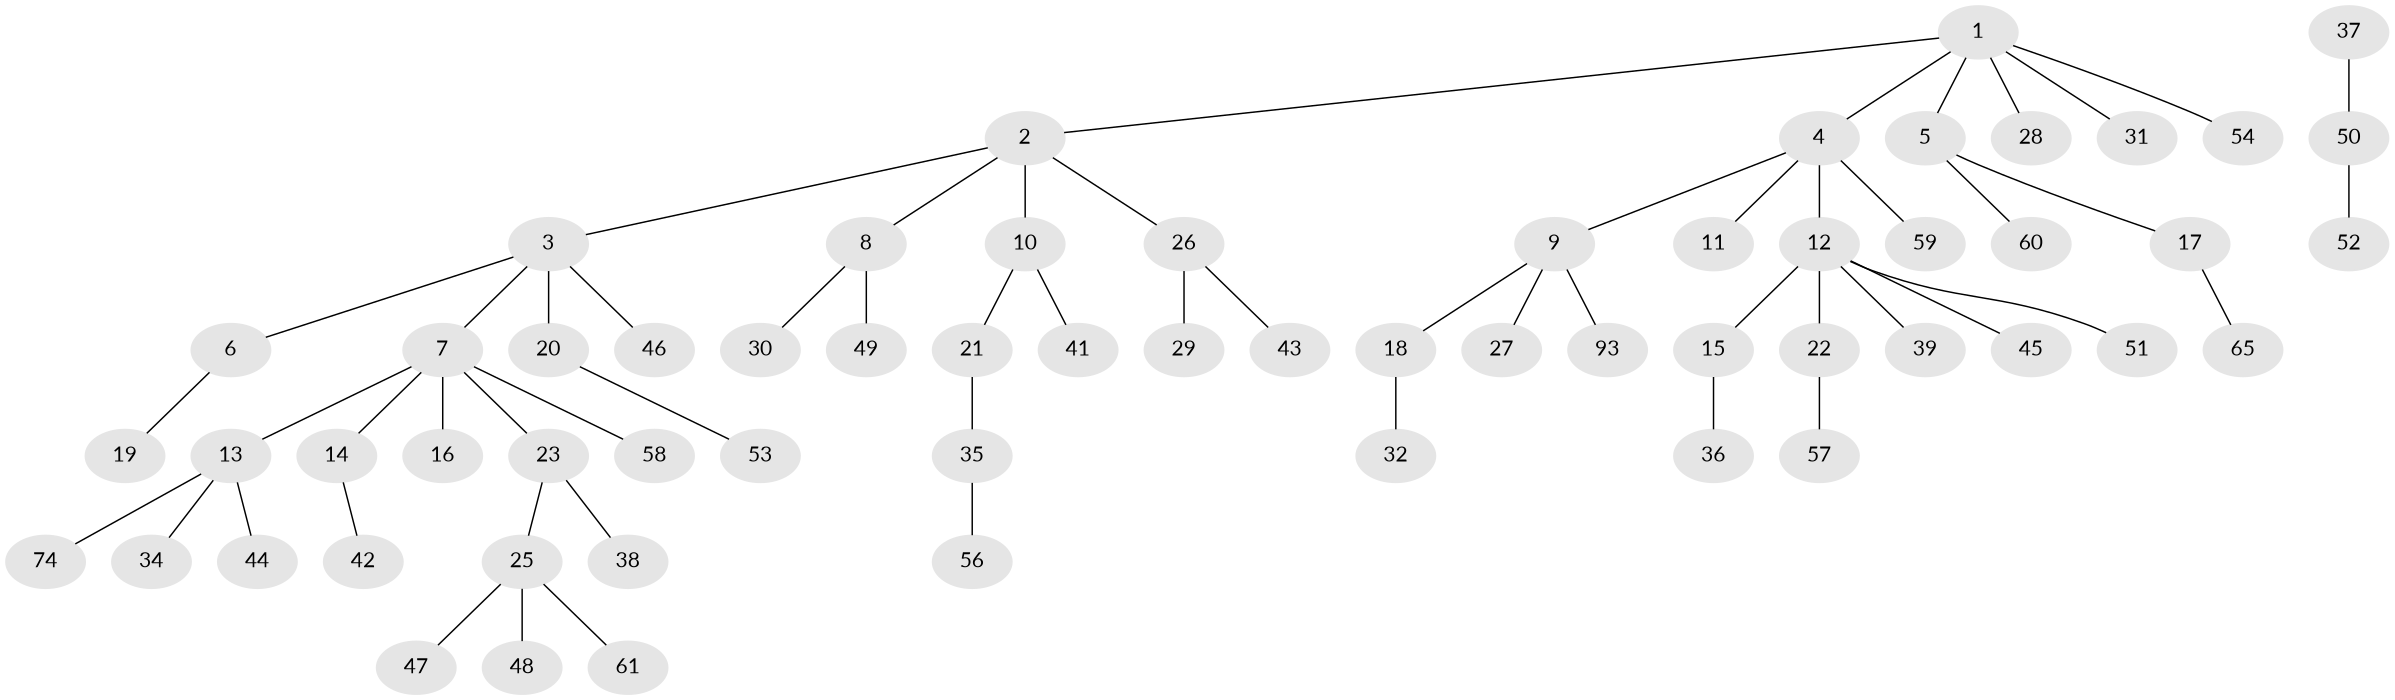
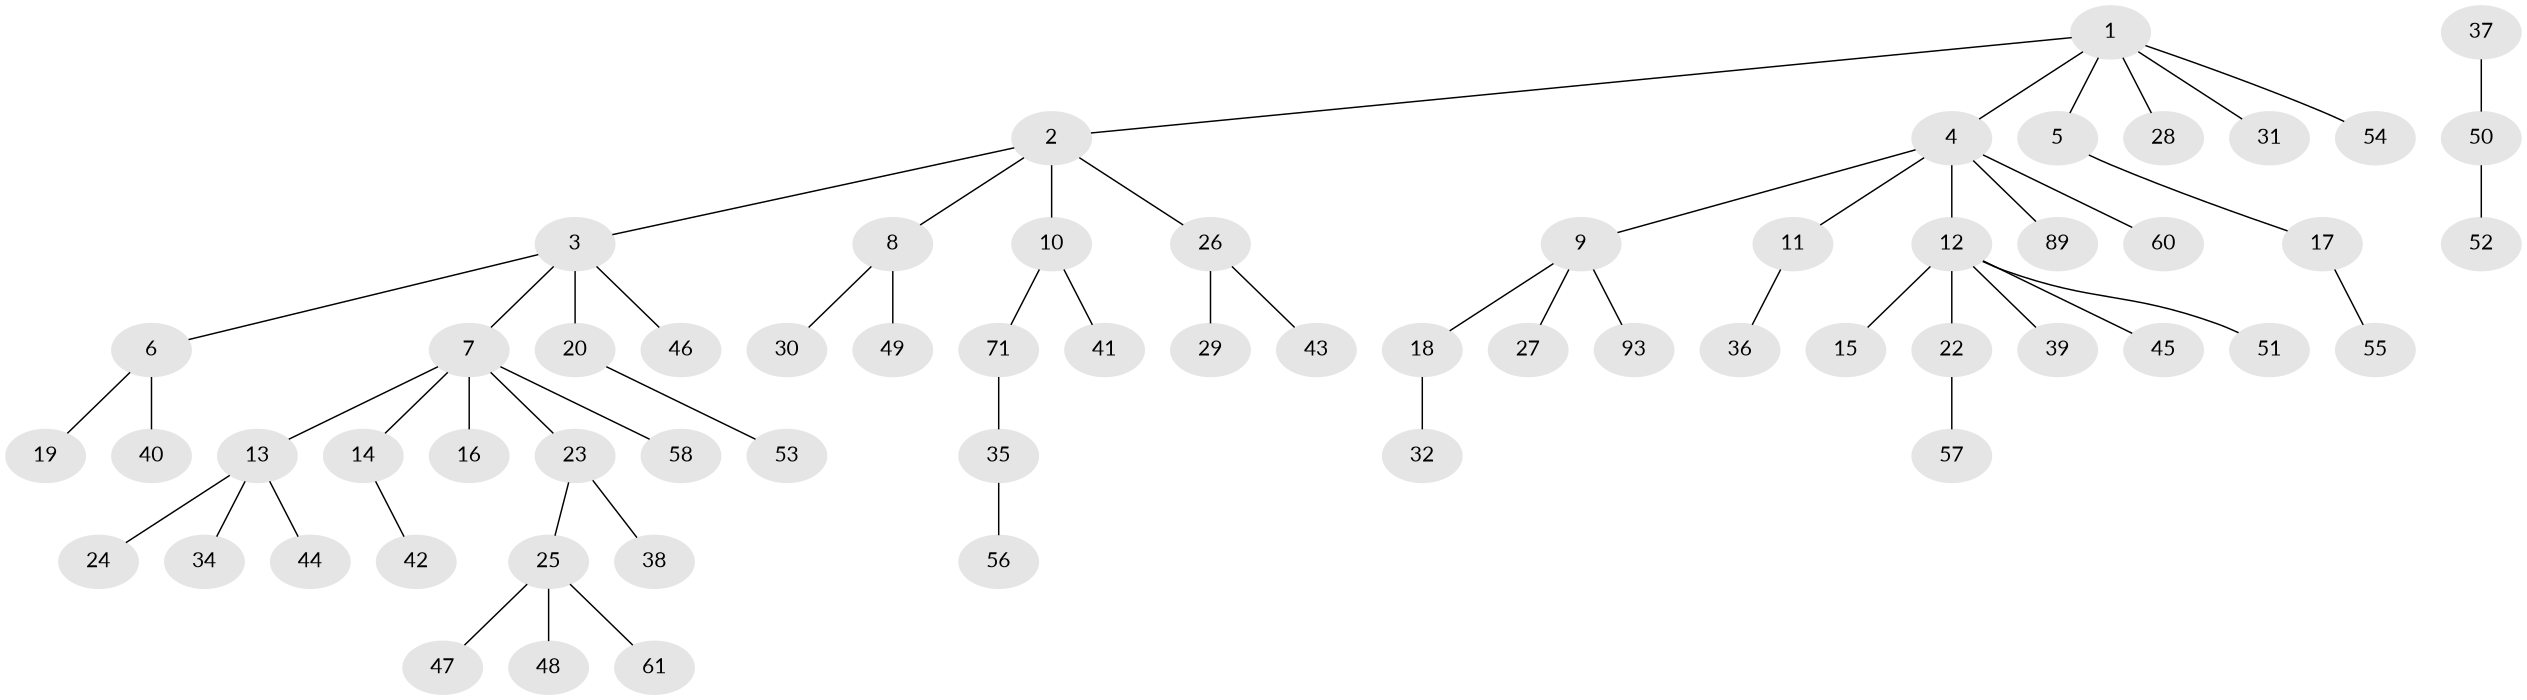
(1978, 191) -> (2058, 191)
(1925, 244) -> (2058, 244)
(972, 350) -> (999, 350)
(2243, 350) -> (2375, 350)
(1714, 403) -> (1766, 297)
none -> (151, 456)
(46, 562) -> (99, 562)
